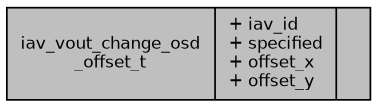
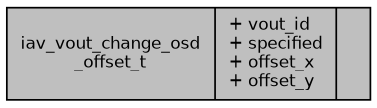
(264, 25) -> (270, 25)
